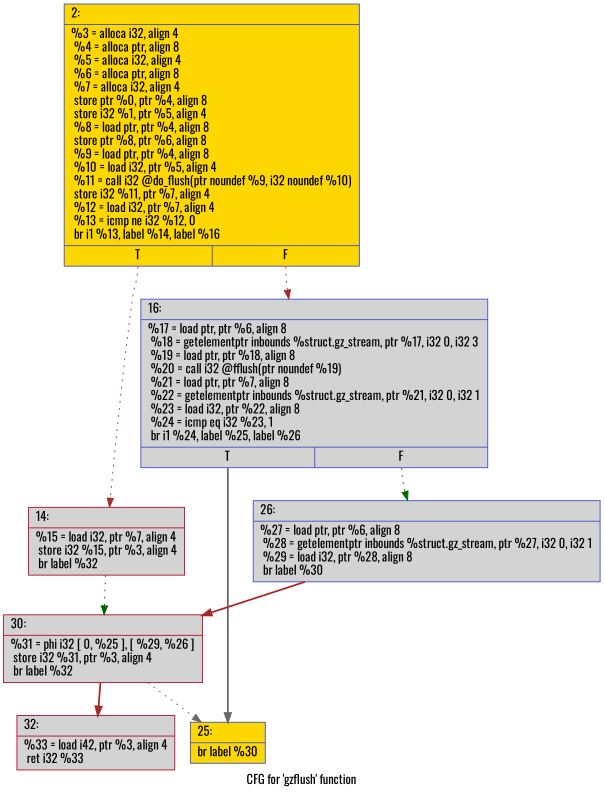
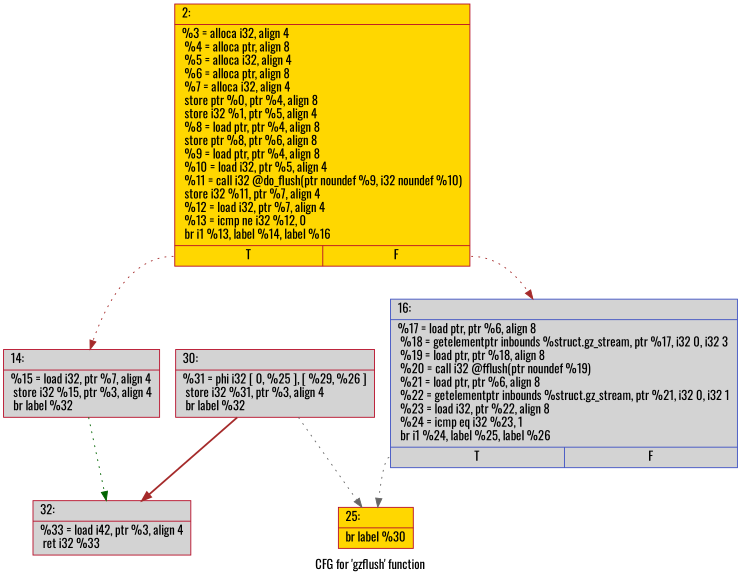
(212, 135) -> (322, 135)
(219, 383) -> (469, 383)
(427, 541) -> none
(105, 590) -> (96, 454)
(228, 591) -> (382, 477)
(228, 743) -> (376, 528)
